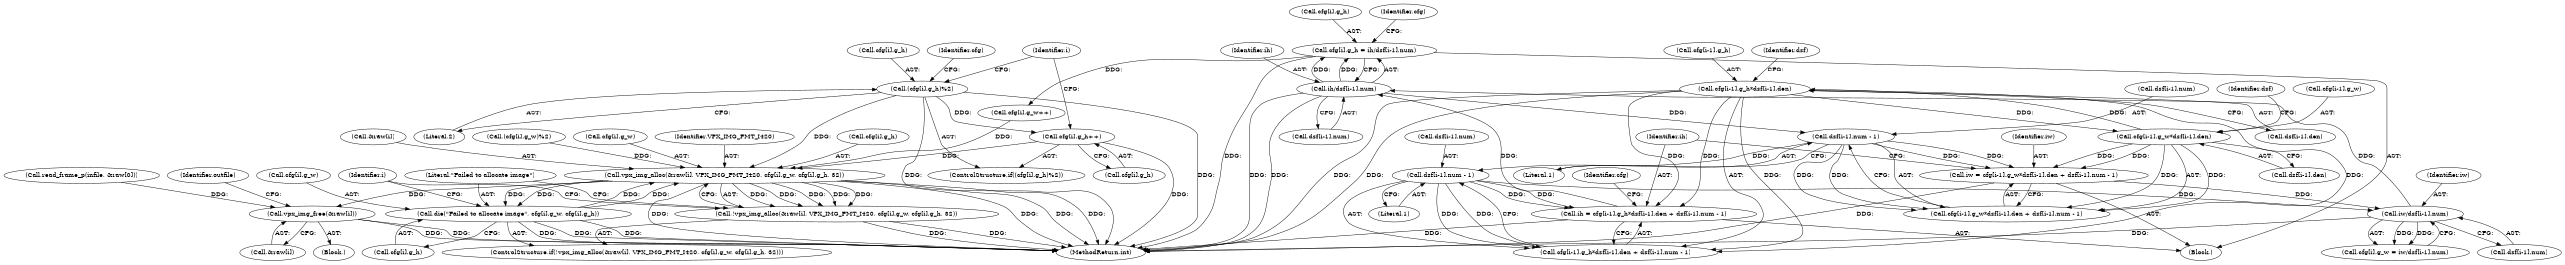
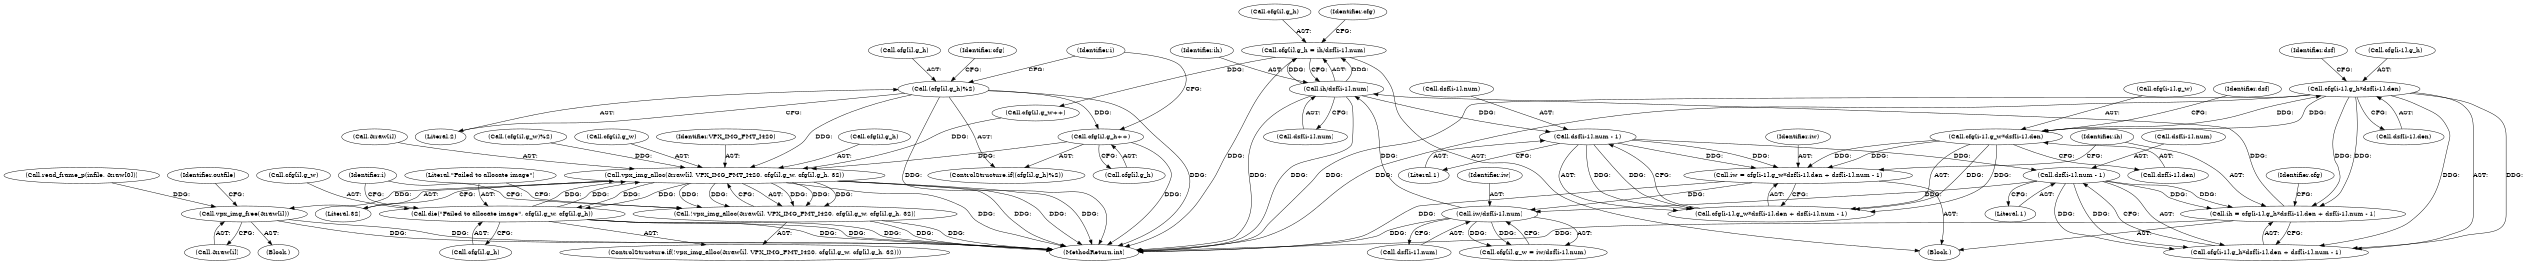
none -> (343, 214)
